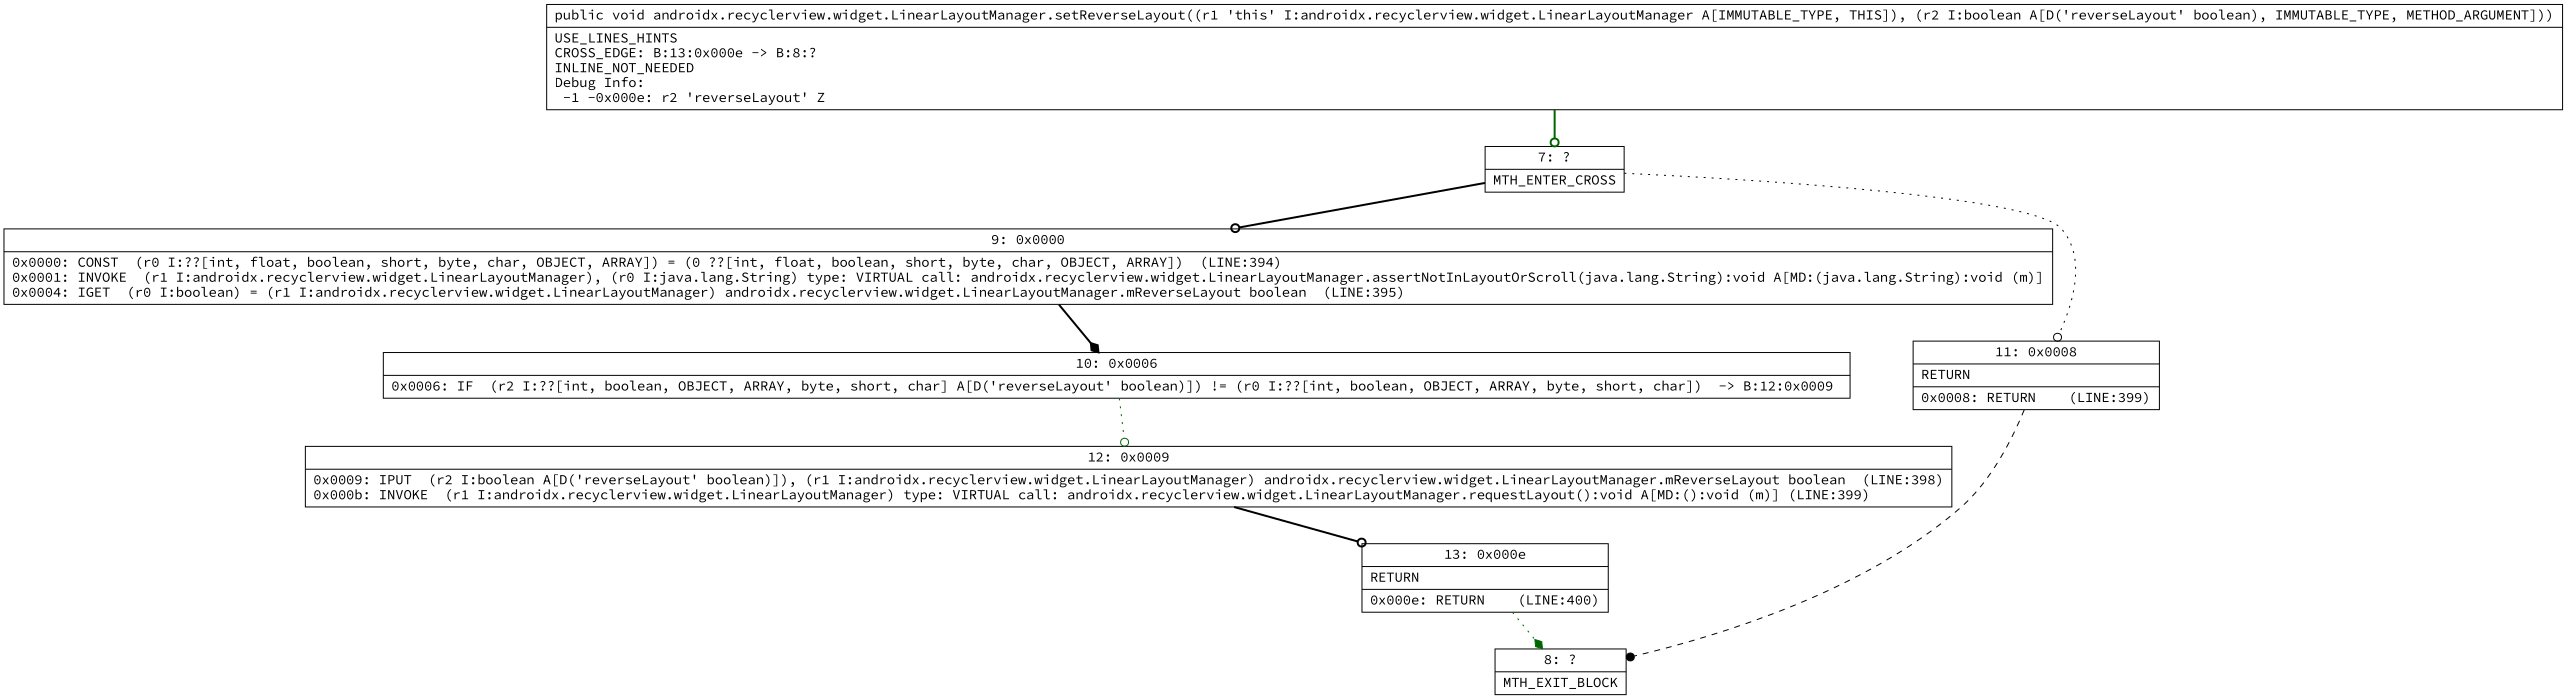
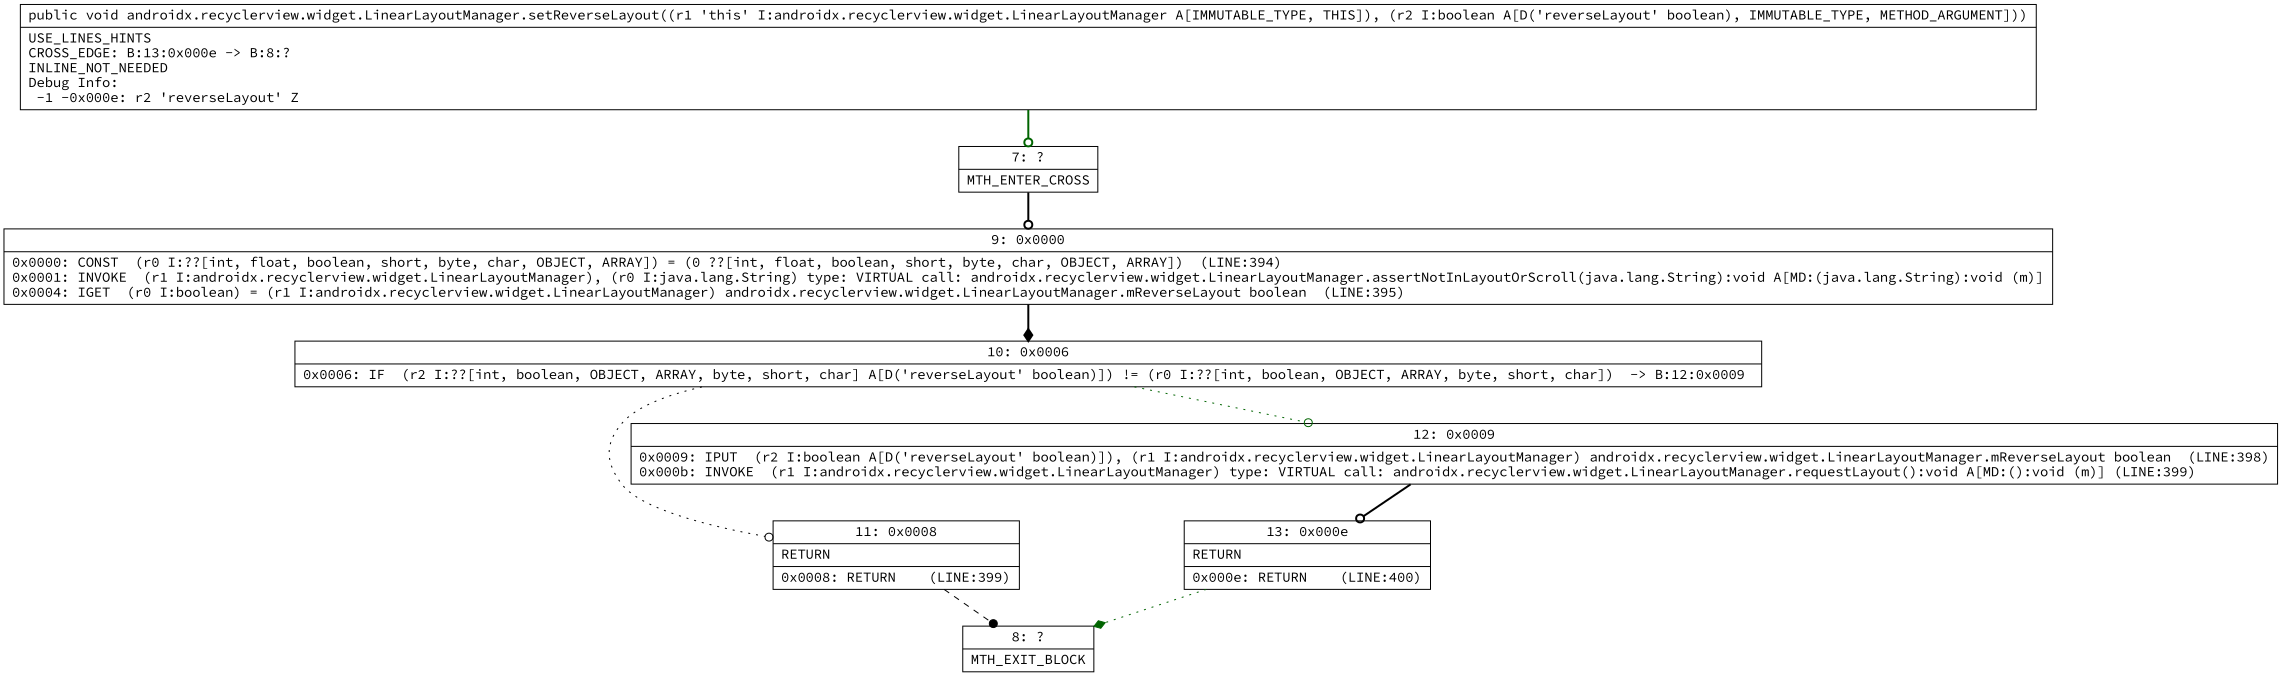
(1900, 193) -> (621, 483)
